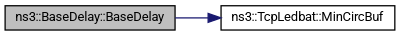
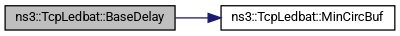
(90, 18) -> (90, 18)
